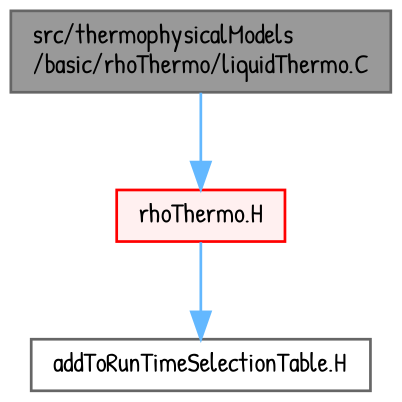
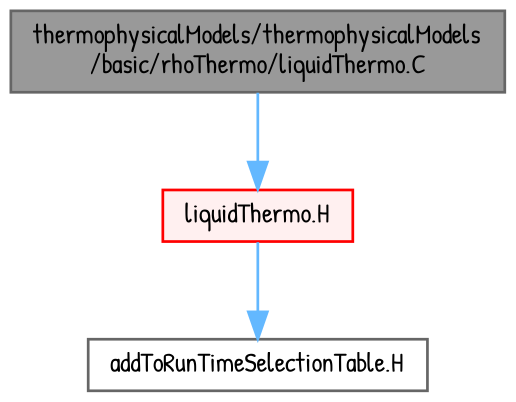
(201, 52) -> (258, 52)
(201, 216) -> (258, 216)
